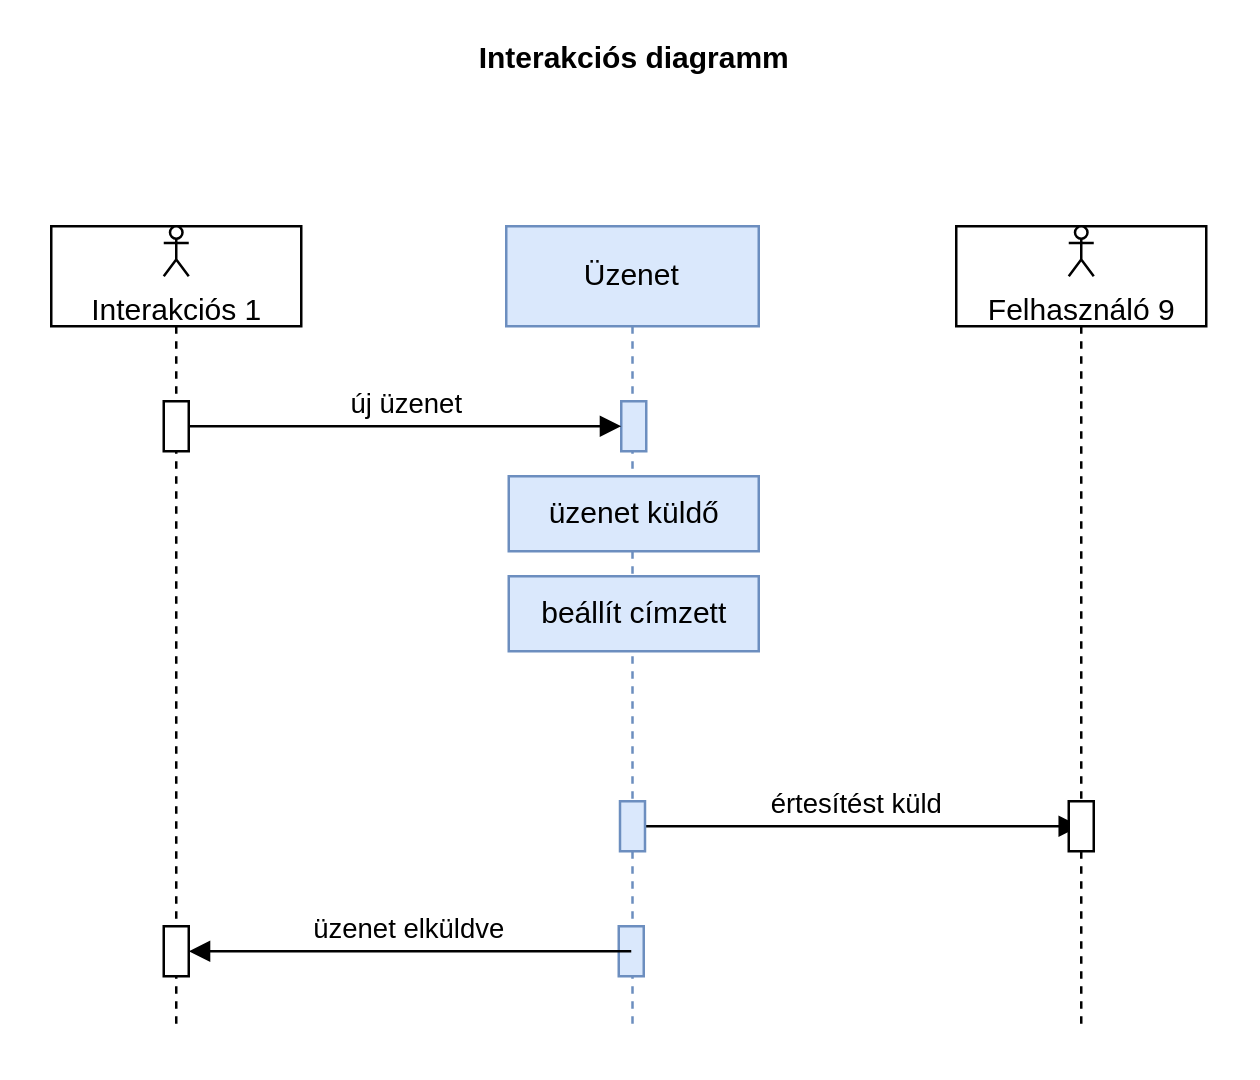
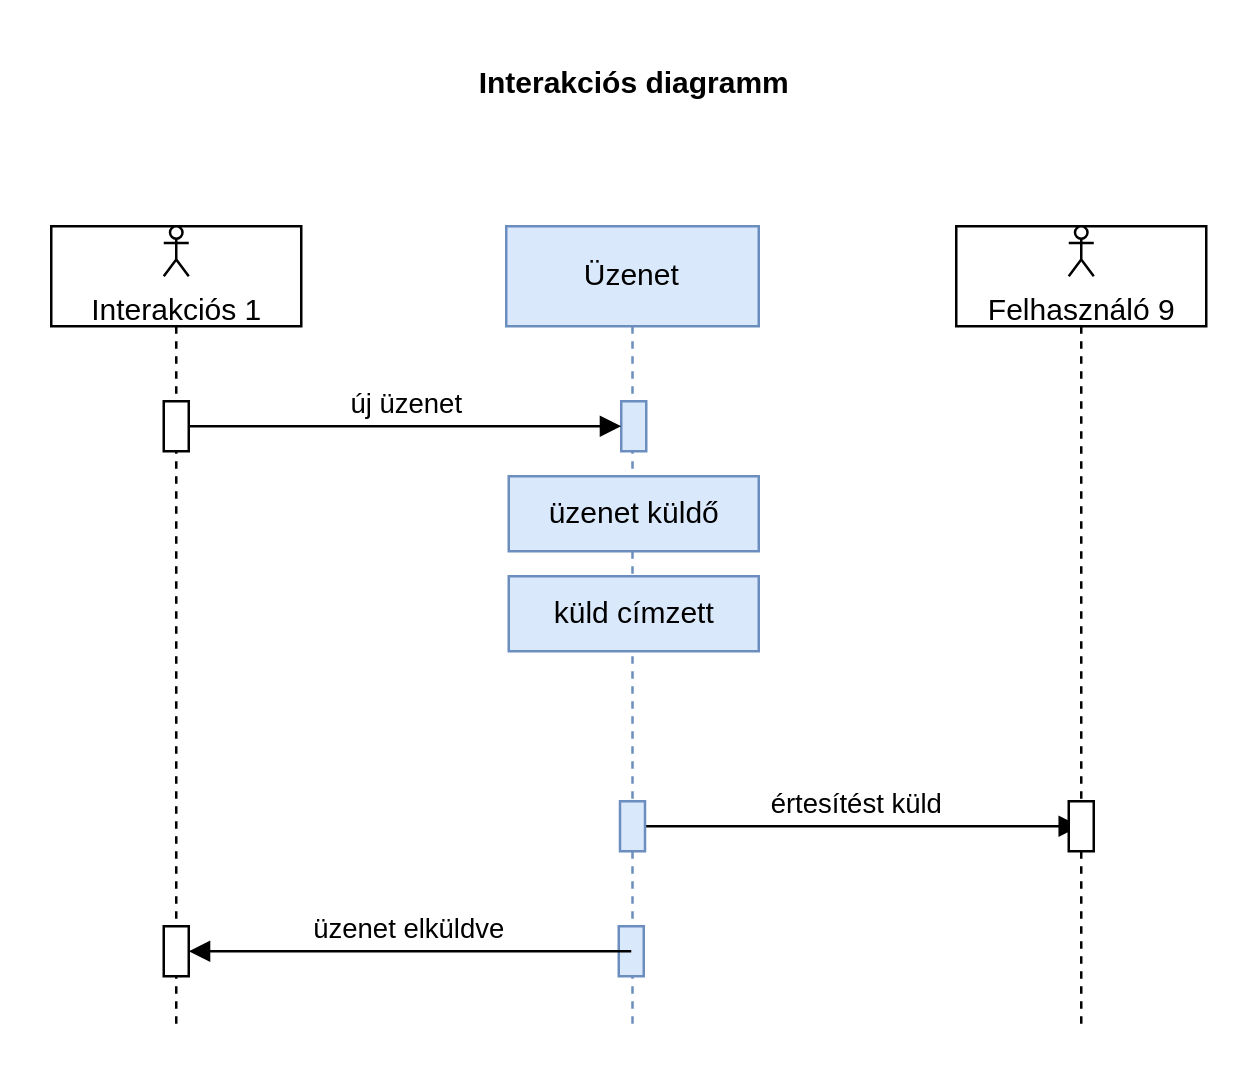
(633, 59) -> (633, 84)
(635, 614) -> (635, 614)
